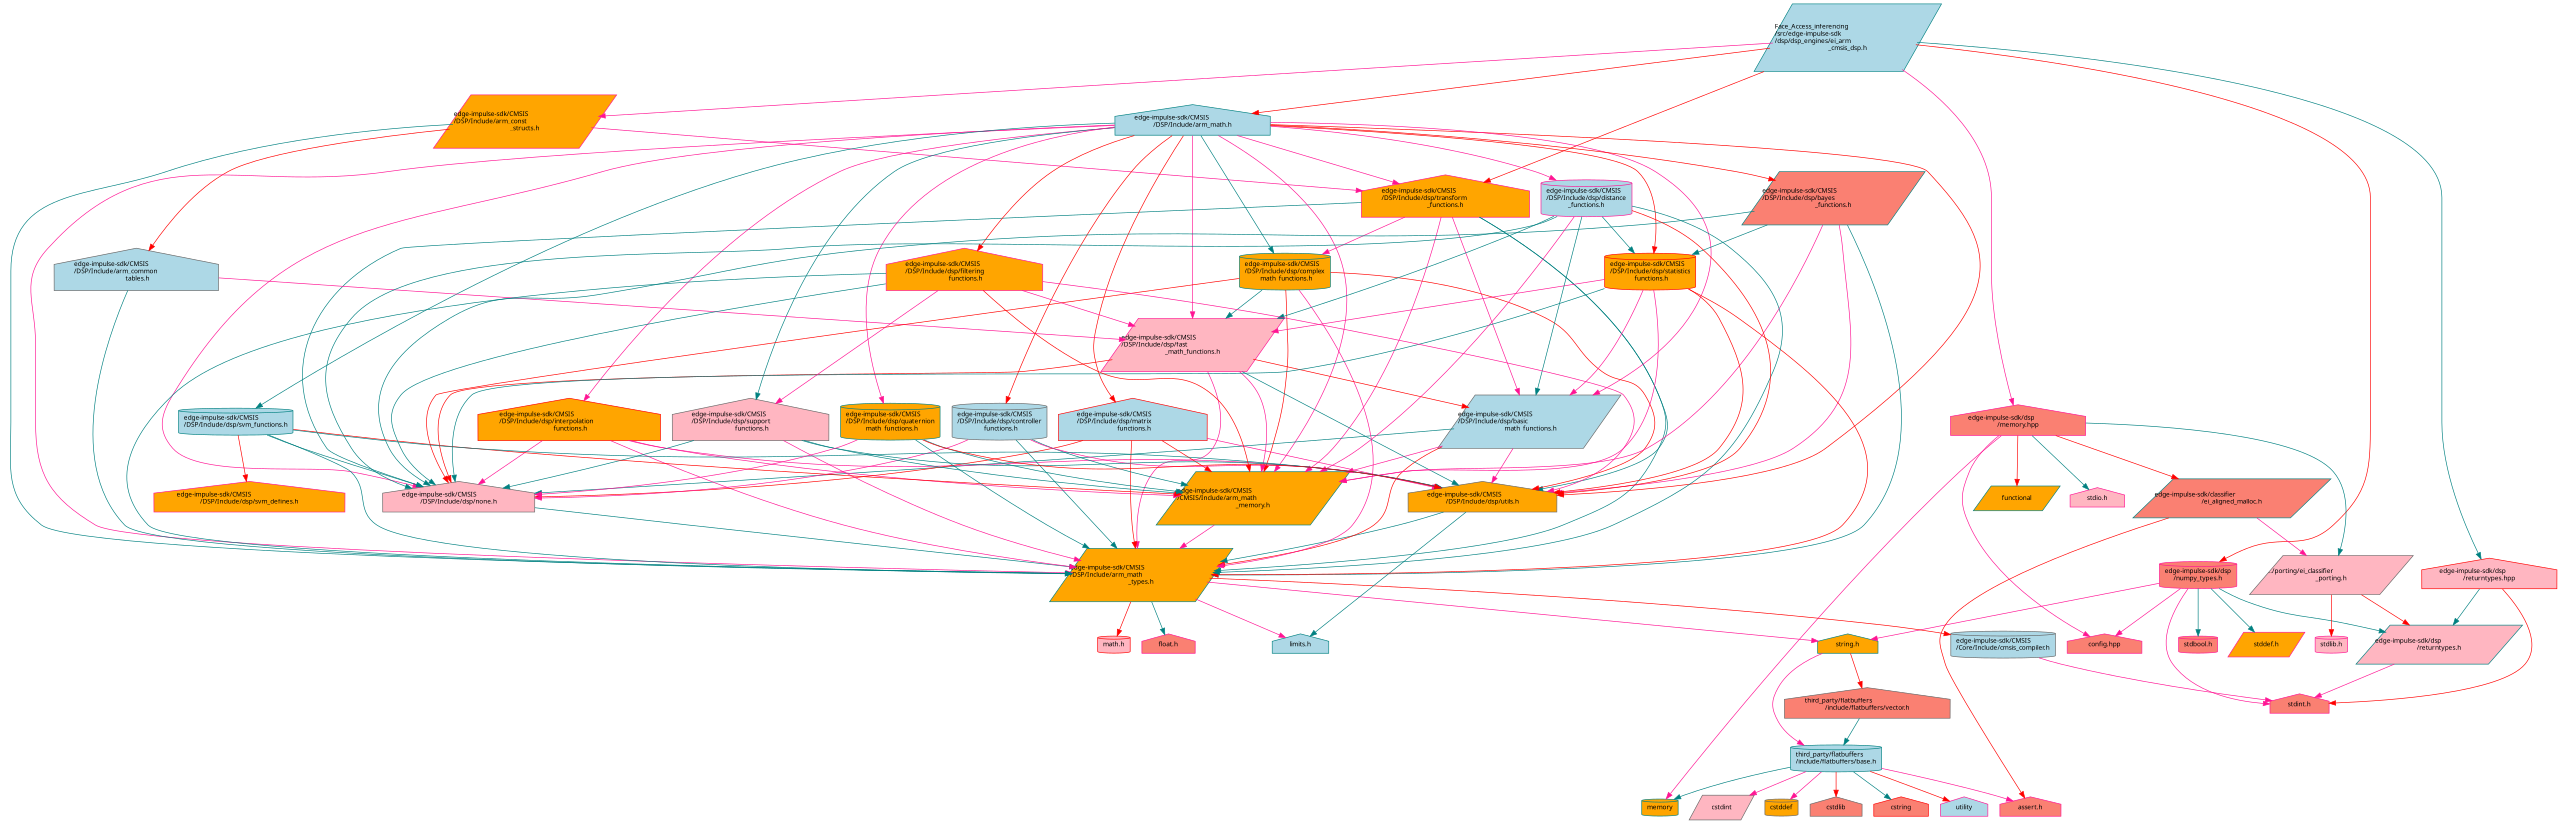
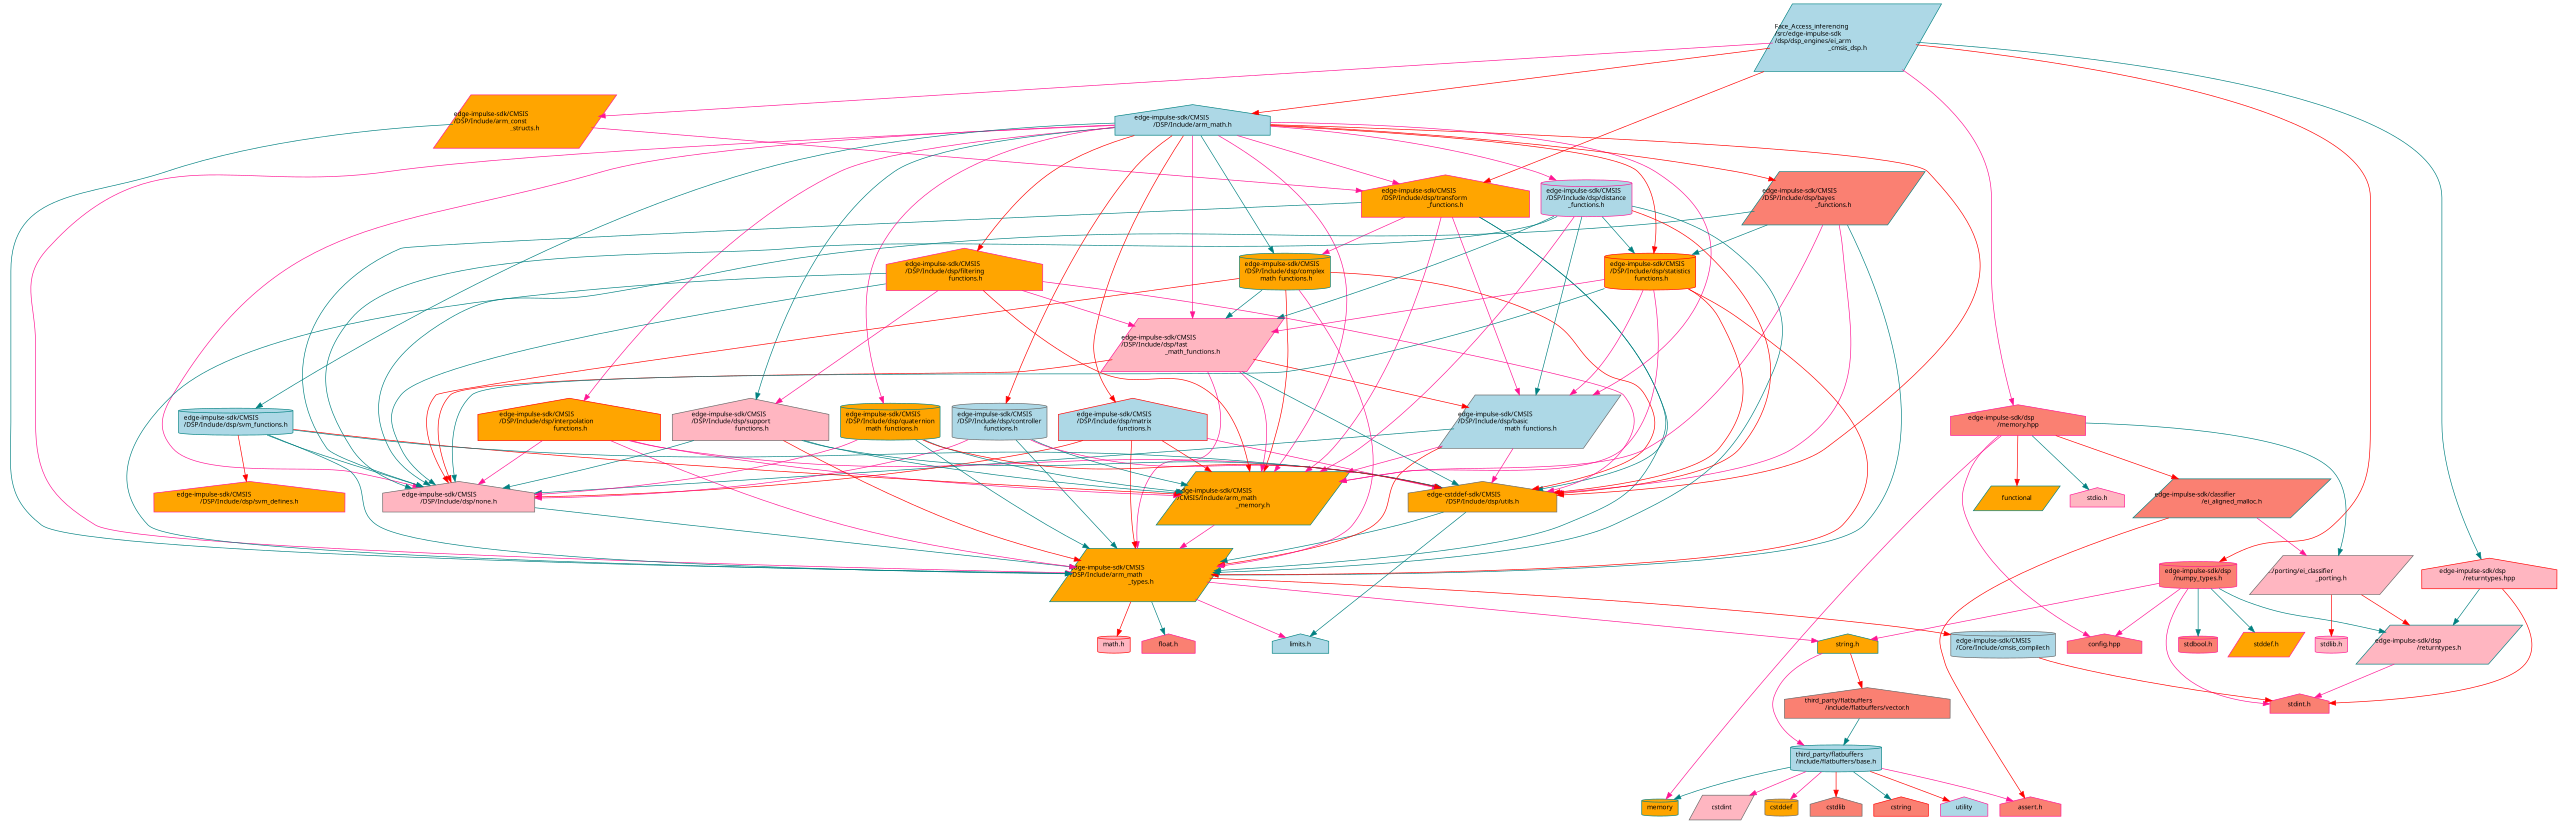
(136, 272) -> none
(1483, 498) -> (1483, 498)
(925, 510) -> (925, 510)
(2151, 683) -> (2151, 683)
